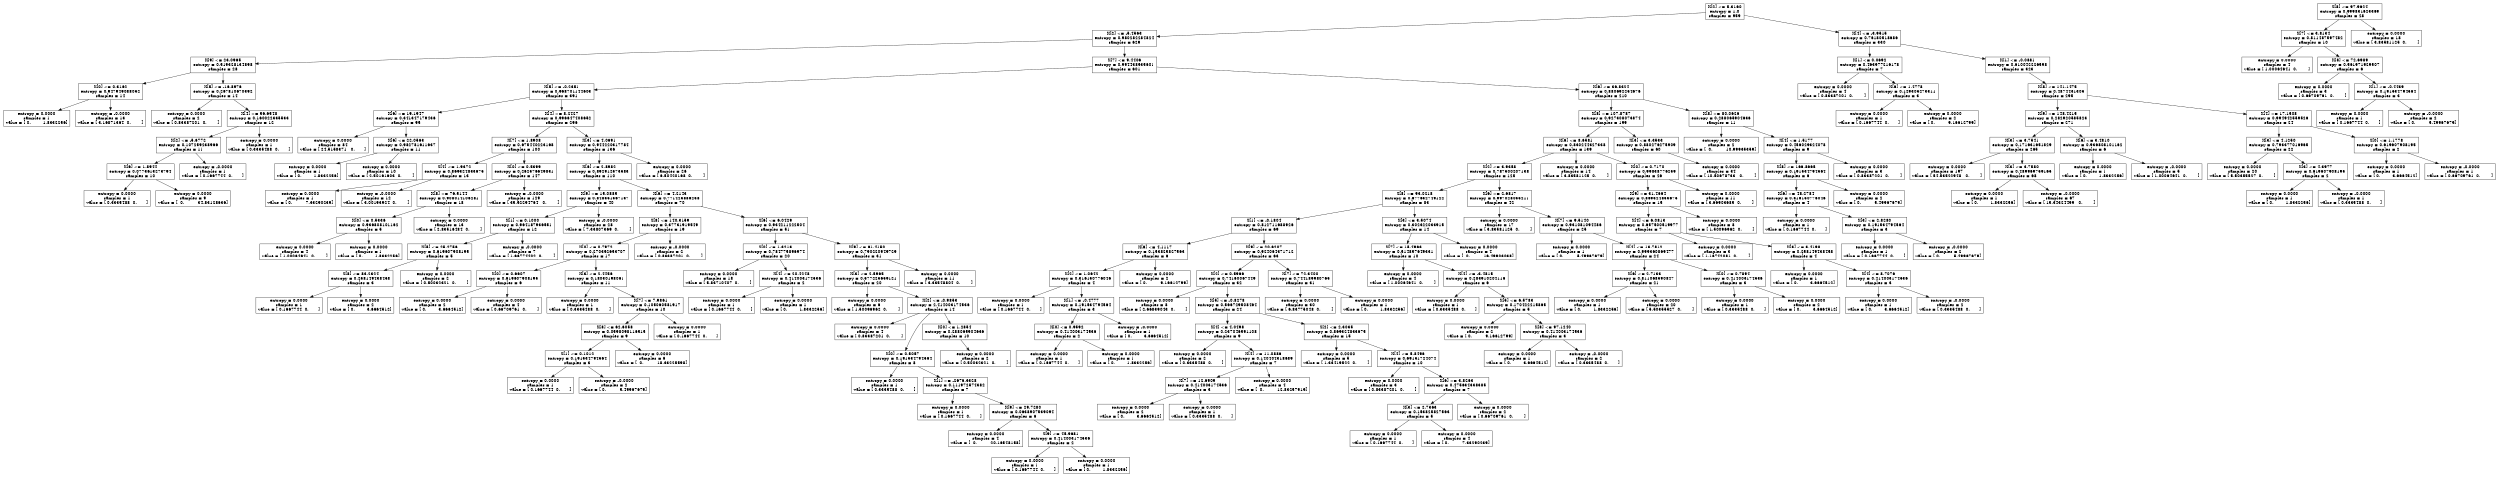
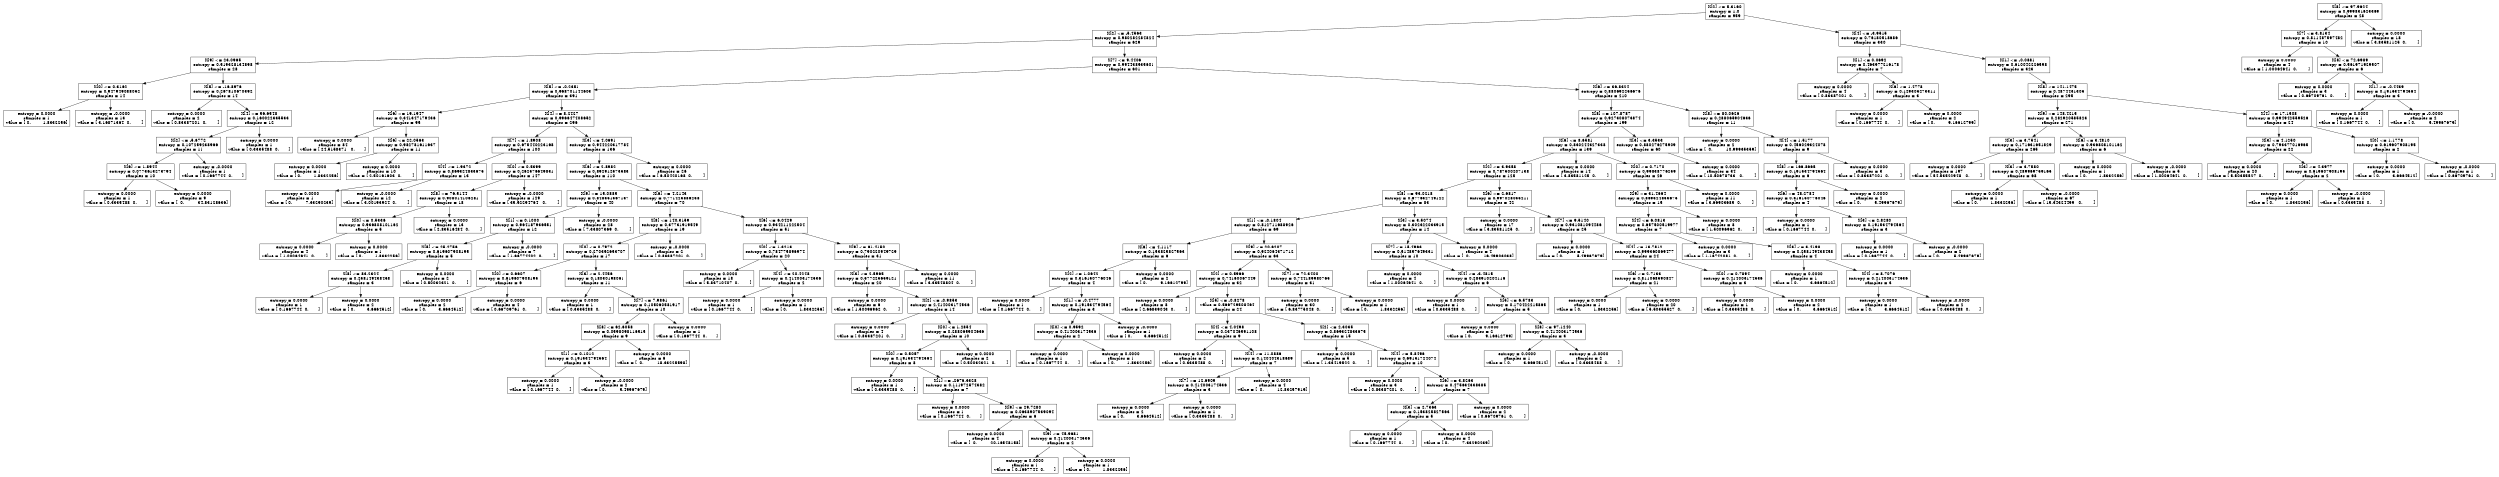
(1611, 92) -> (1611, 92)
(1227, 305) -> (1227, 305)
(916, 329) -> (930, 345)
